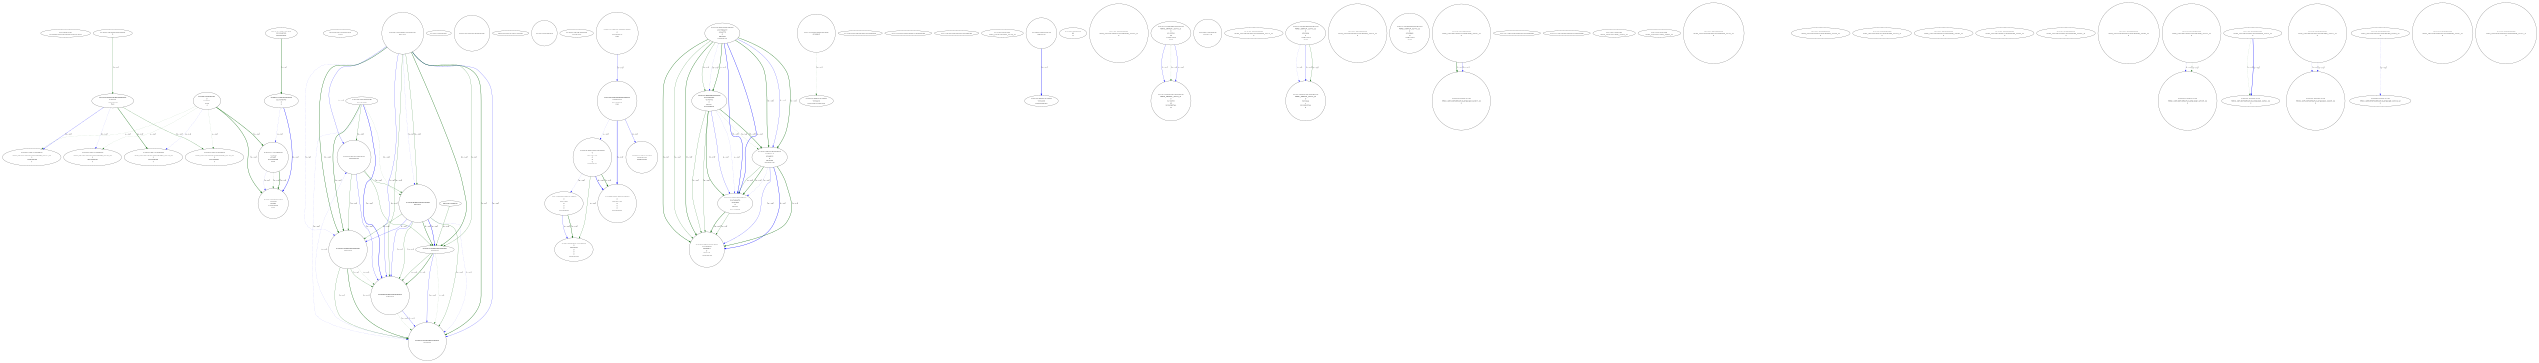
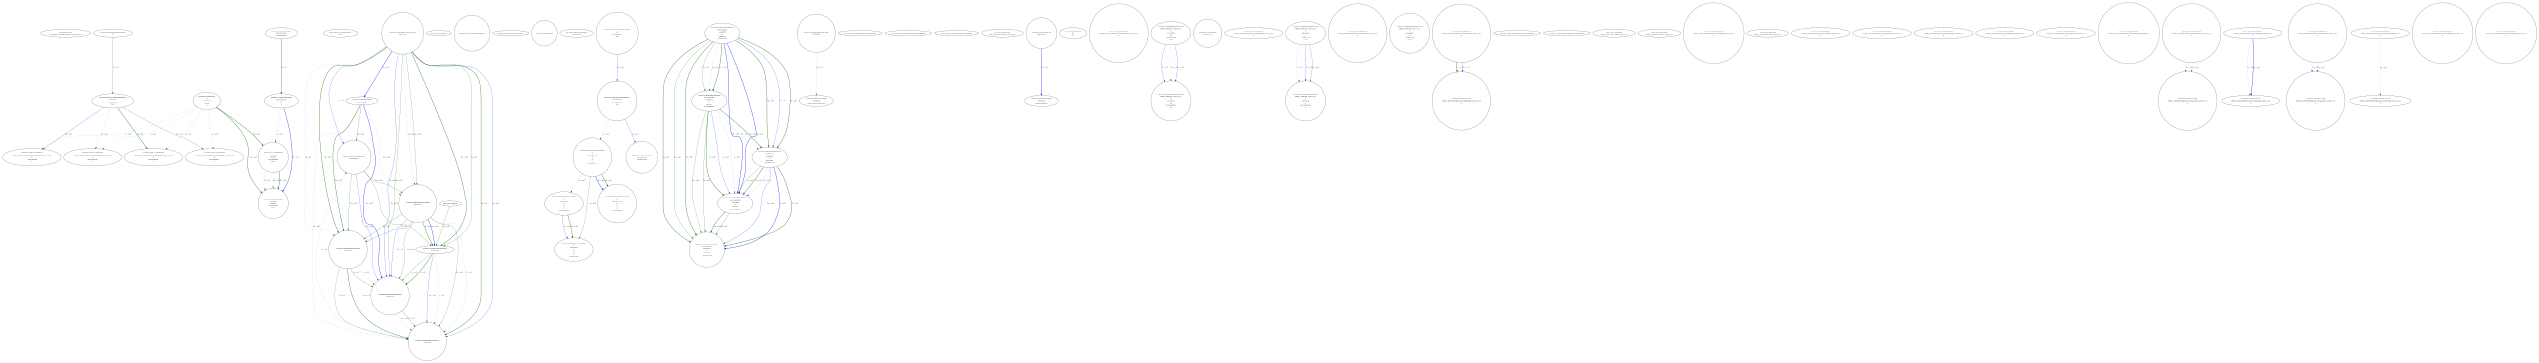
none -> (1768, 33)
none -> (378, 73)
(617, 152) -> none
